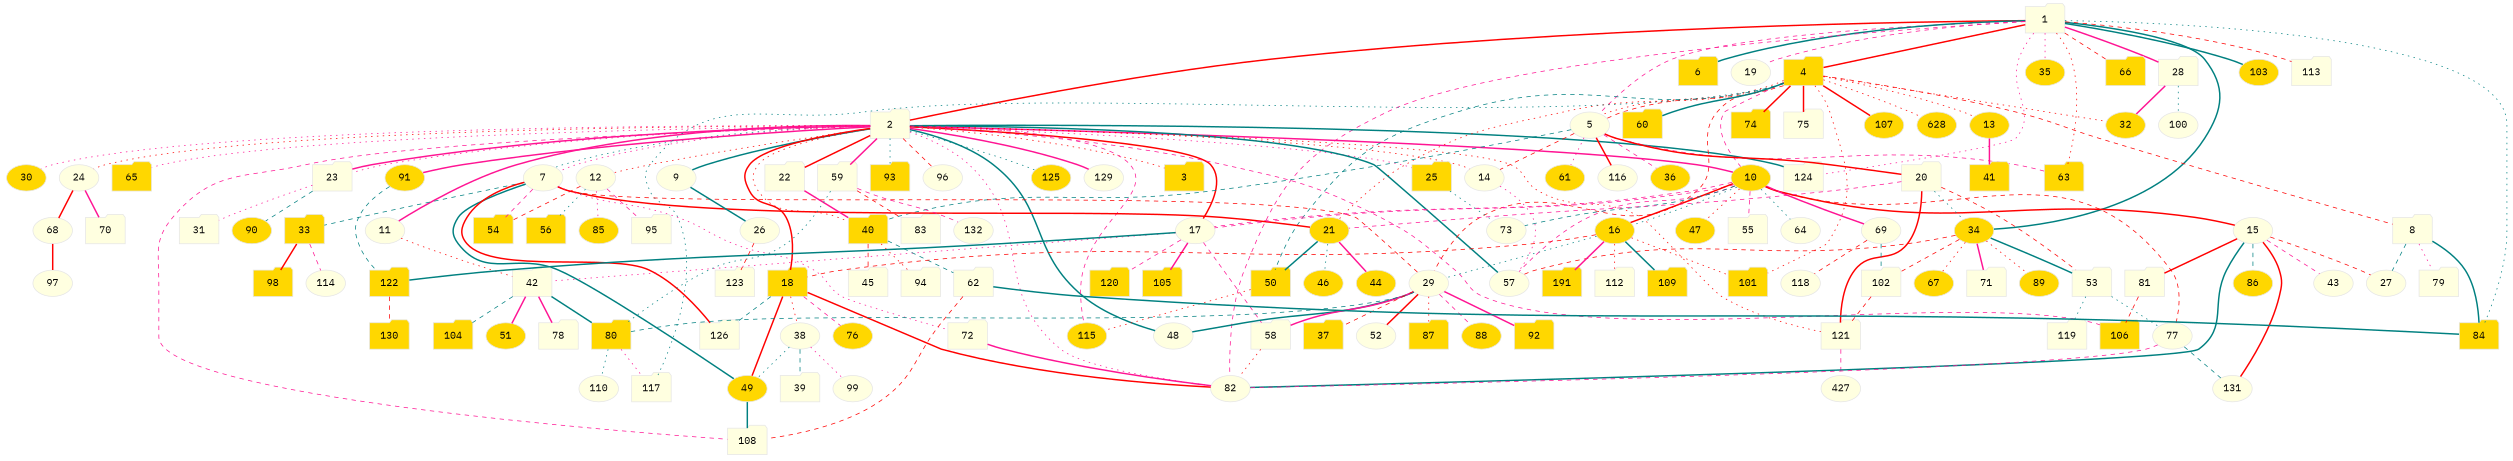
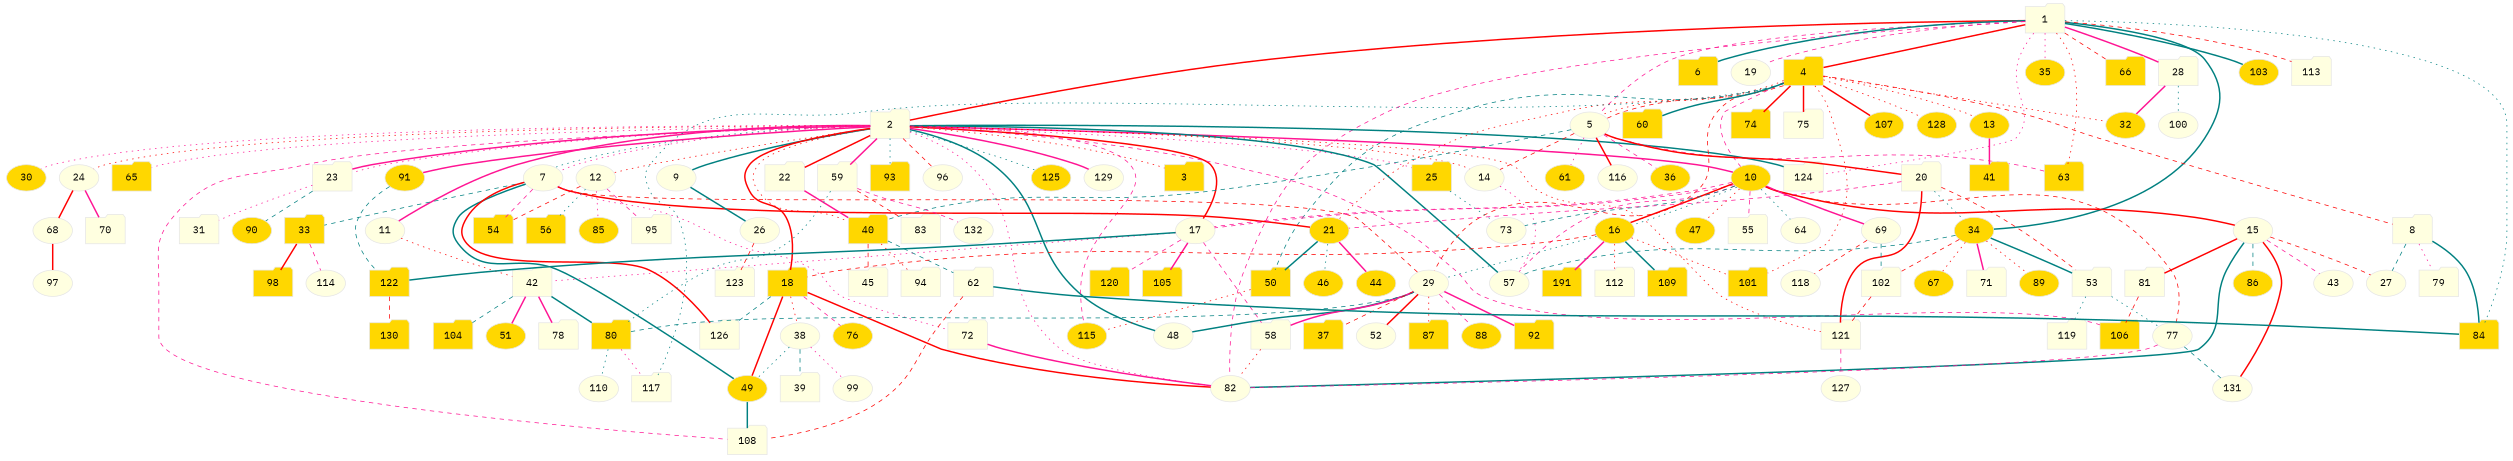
(1937, 125) -> (1937, 125)
(1739, 250) -> (1739, 250)
(1841, 389) -> (1841, 389)
